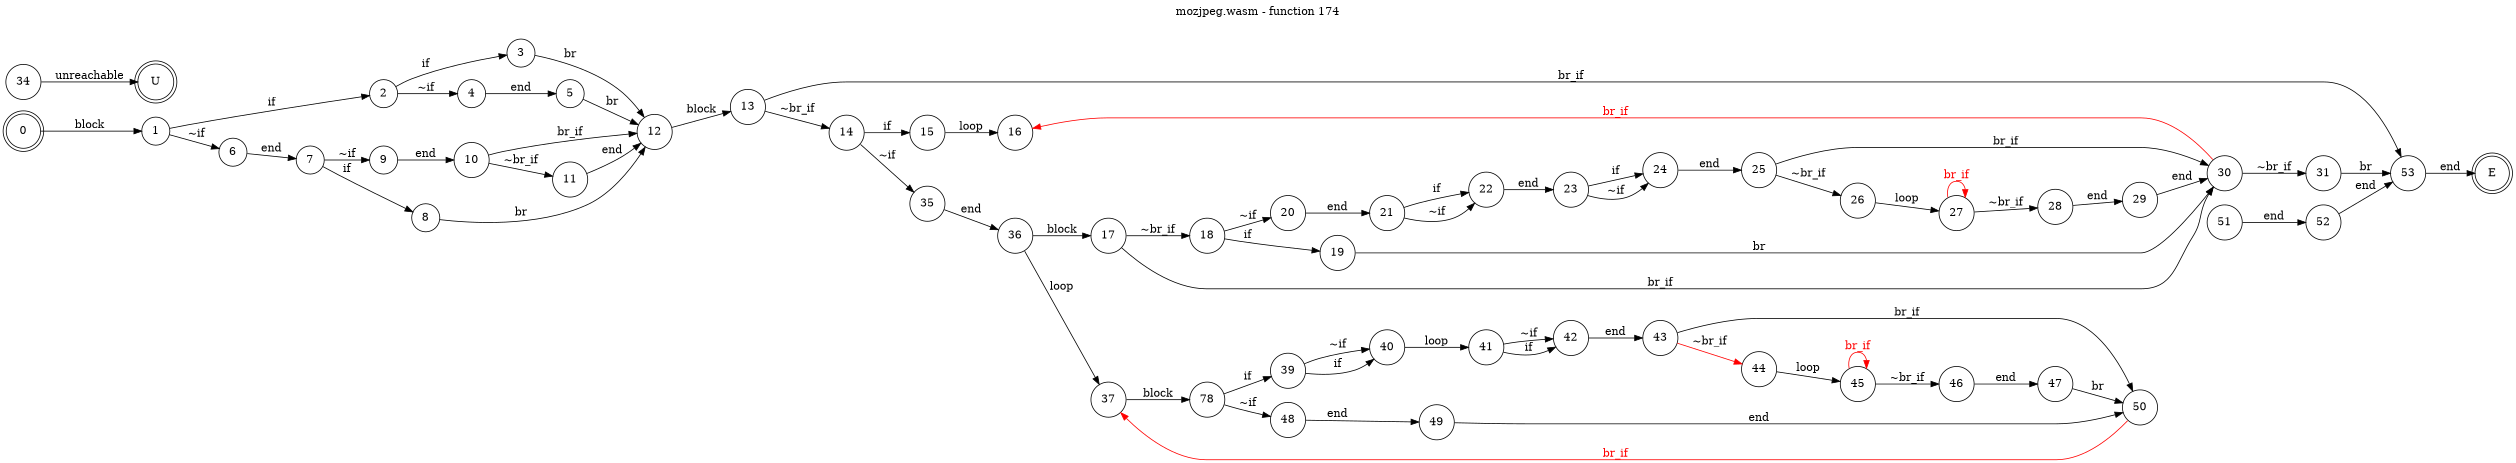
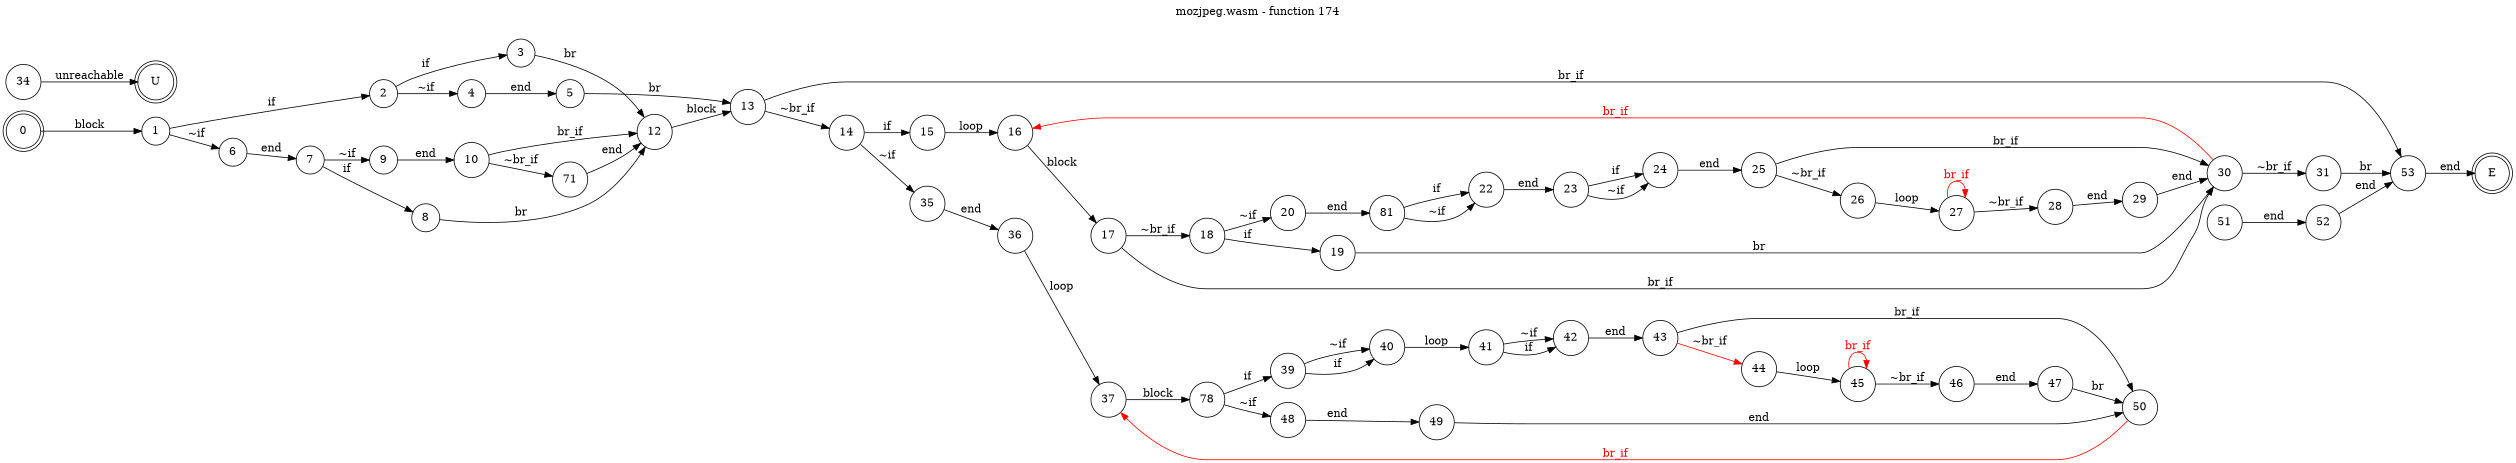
(607, 110) -> (654, 95)
(570, 180) -> (570, 180)
(1387, 213) -> (1387, 213)
(1058, 236) -> (1059, 181)
